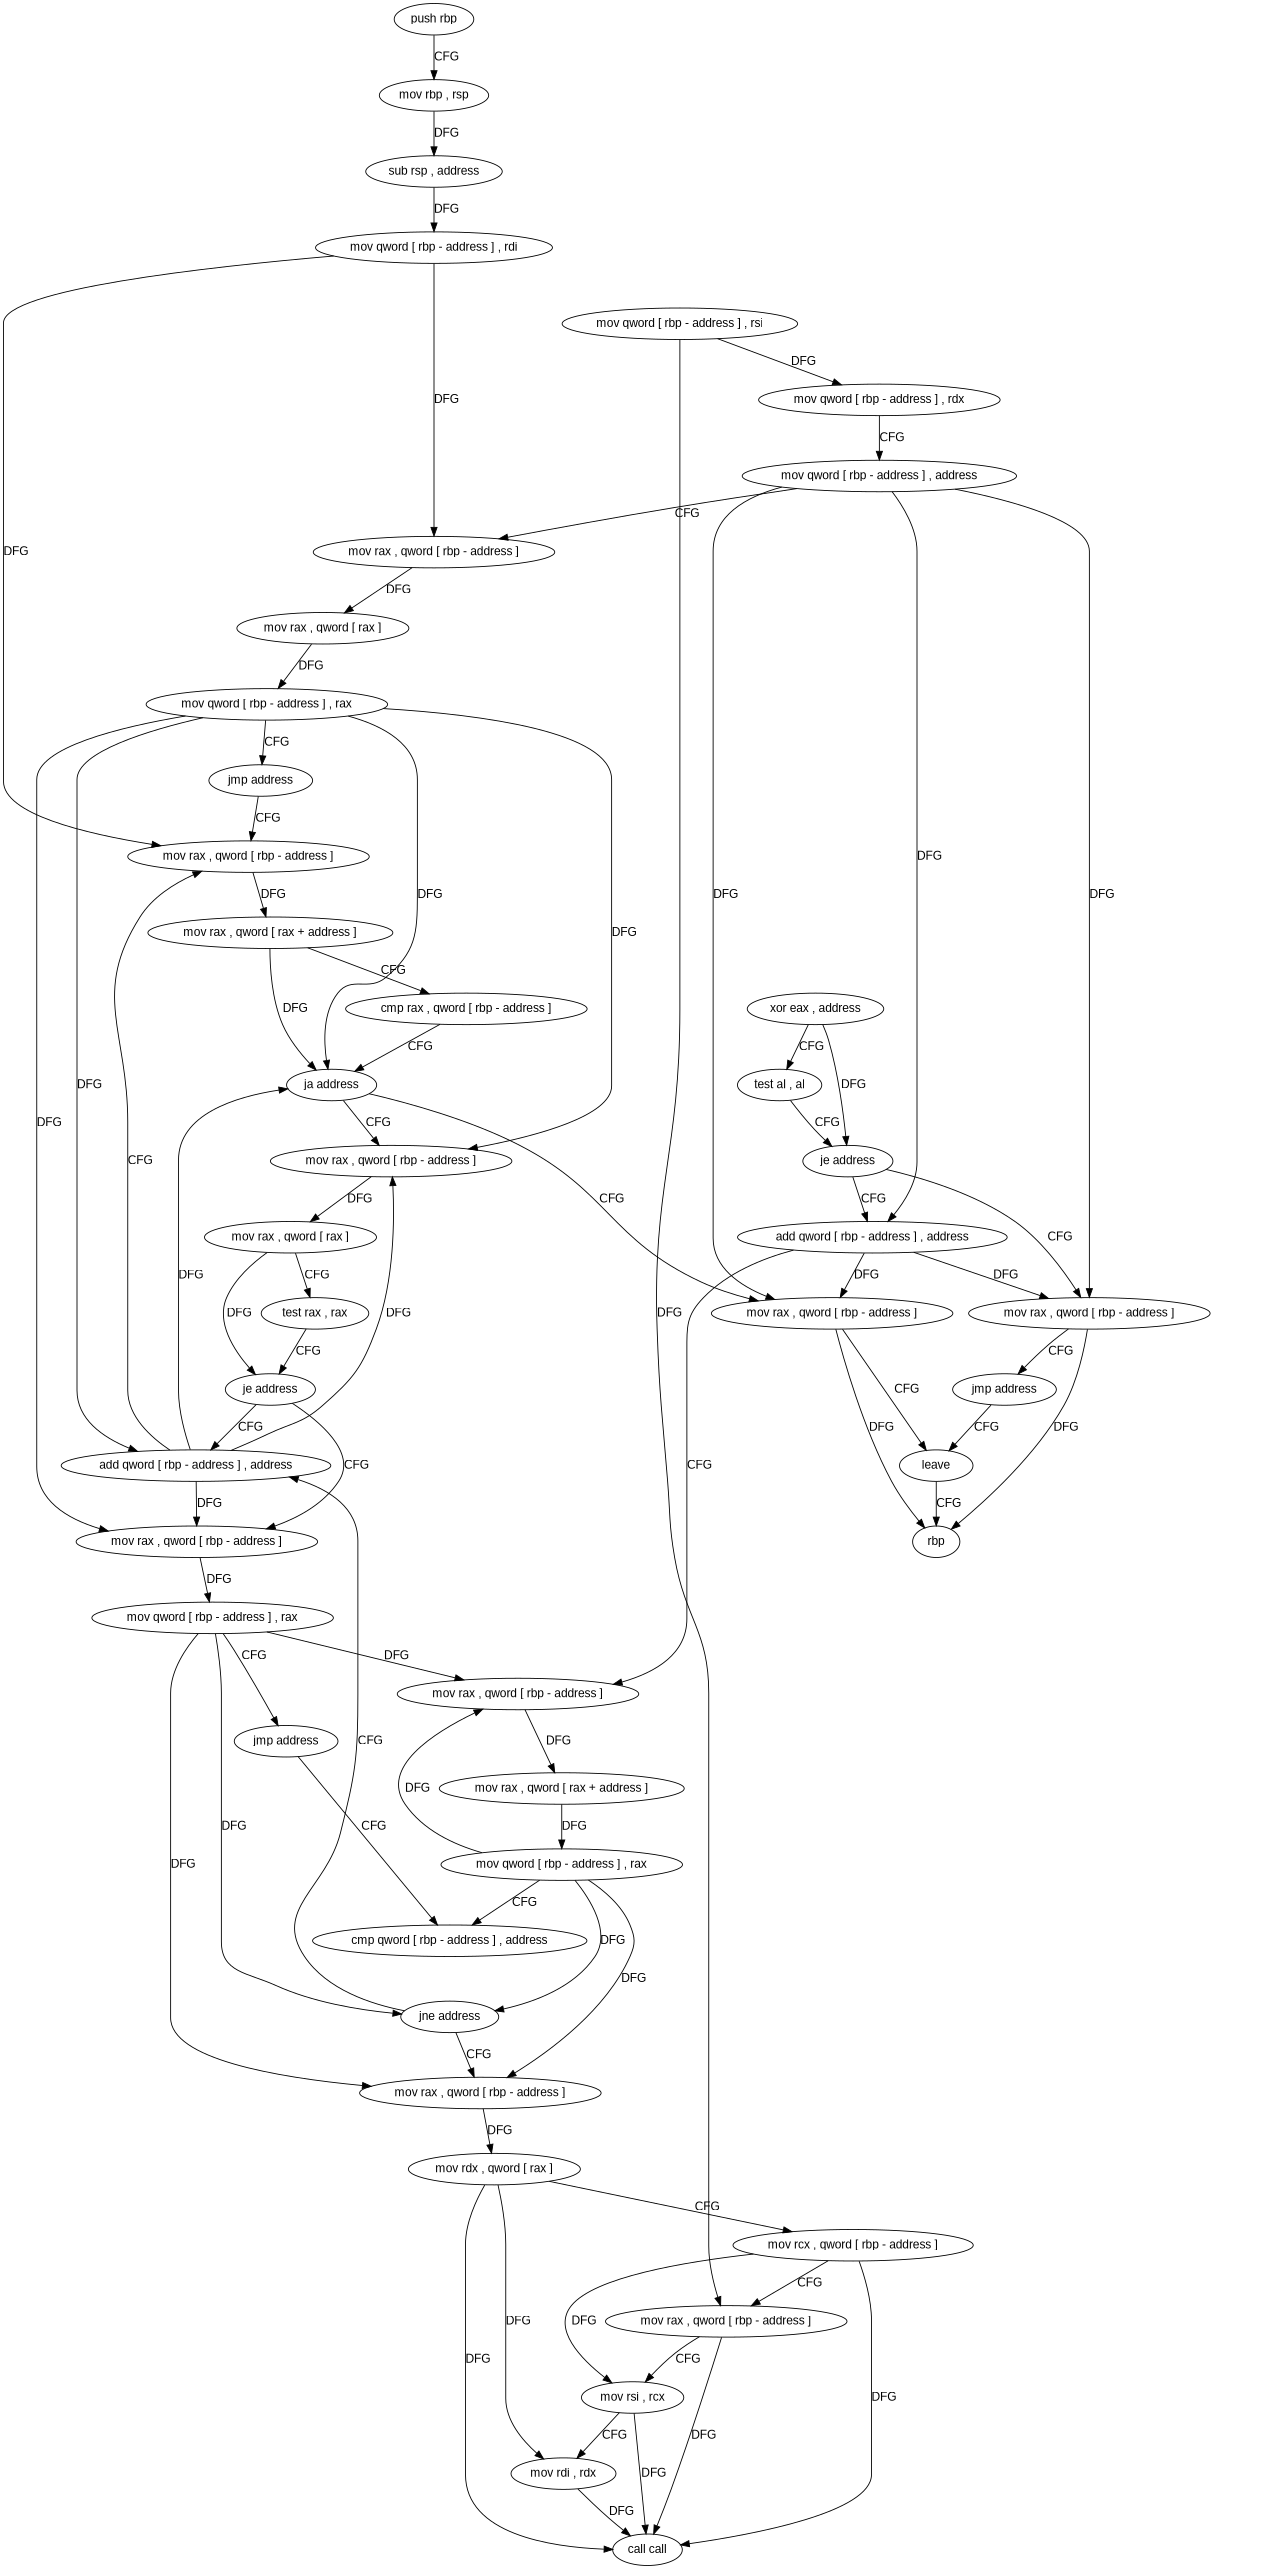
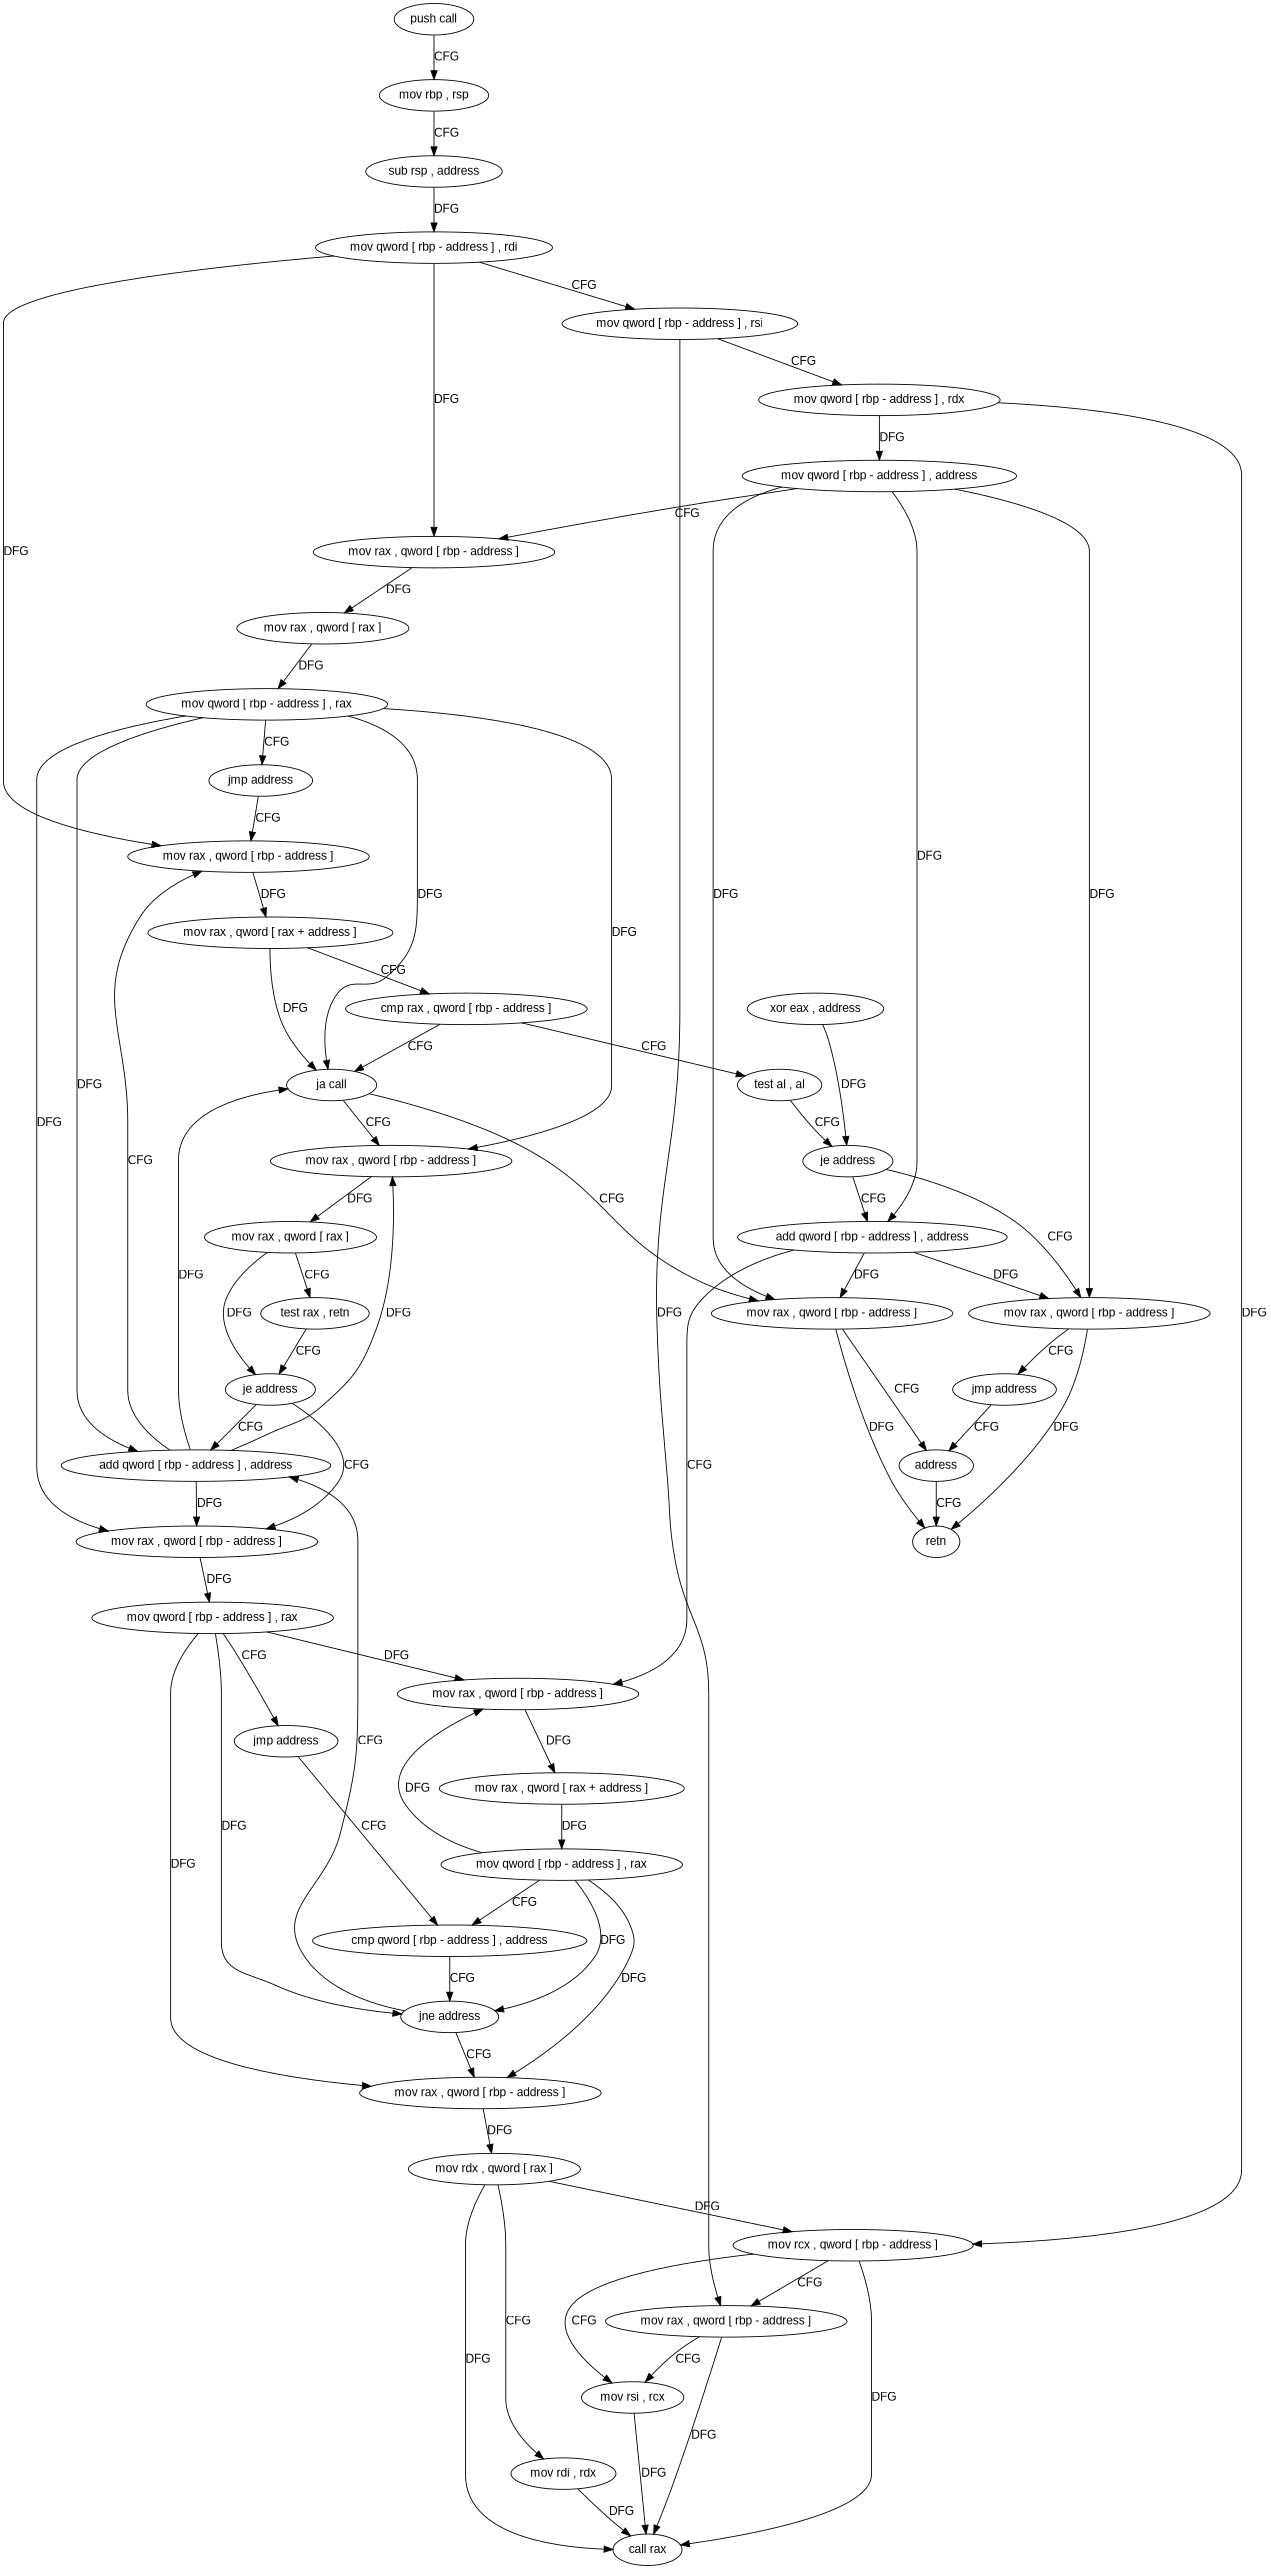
(434, 19) -> (434, 19)
(447, 133) -> (447, 133)
none -> (553, 284)
(804, 362) -> (804, 362)
(892, 438) -> (892, 438)
(799, 1043) -> (629, 1048)
(332, 1085) -> (332, 1085)
(315, 1313) -> (315, 1313)
none -> (1242, 1331)
(936, 1466) -> (936, 1466)
(936, 1542) -> (936, 1542)
none -> (450, 1974)
(708, 2207) -> (708, 2207)
(519, 2321) -> (519, 2321)
(584, 2321) -> (584, 2321)
(601, 2432) -> none
(648, 2550) -> (648, 2550)
